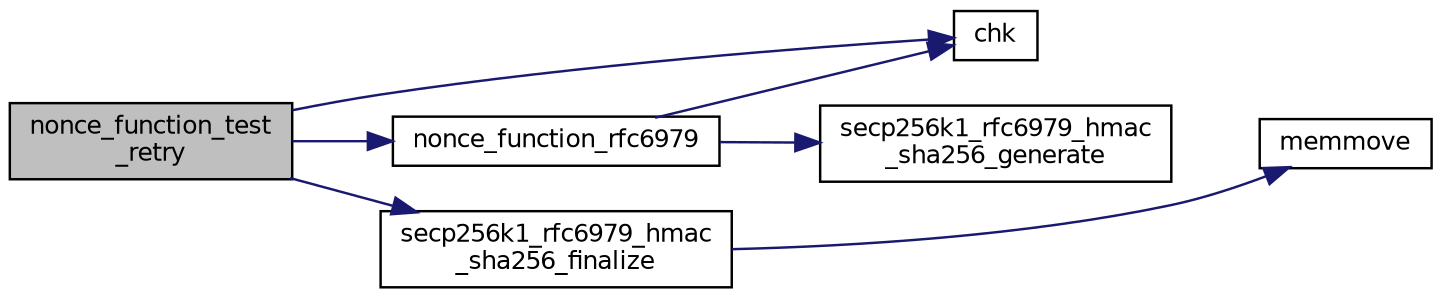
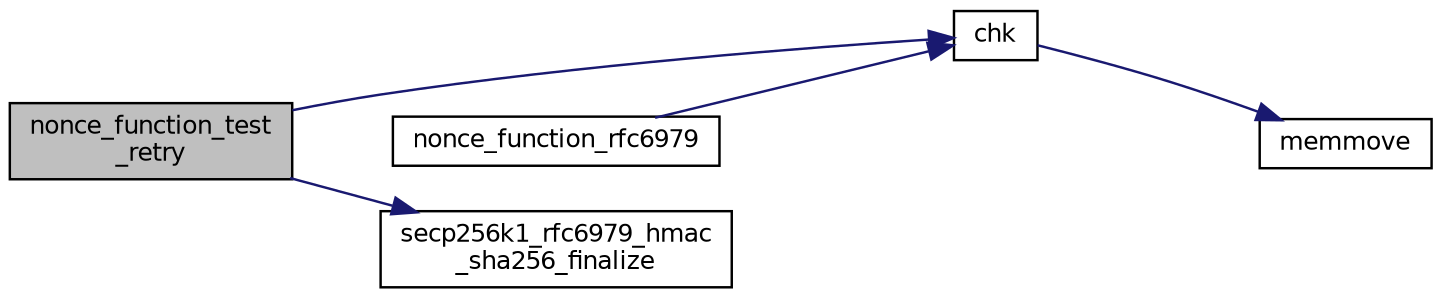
(330, 141) -> none
(996, 144) -> none
(1002, 232) -> (1149, 75)
